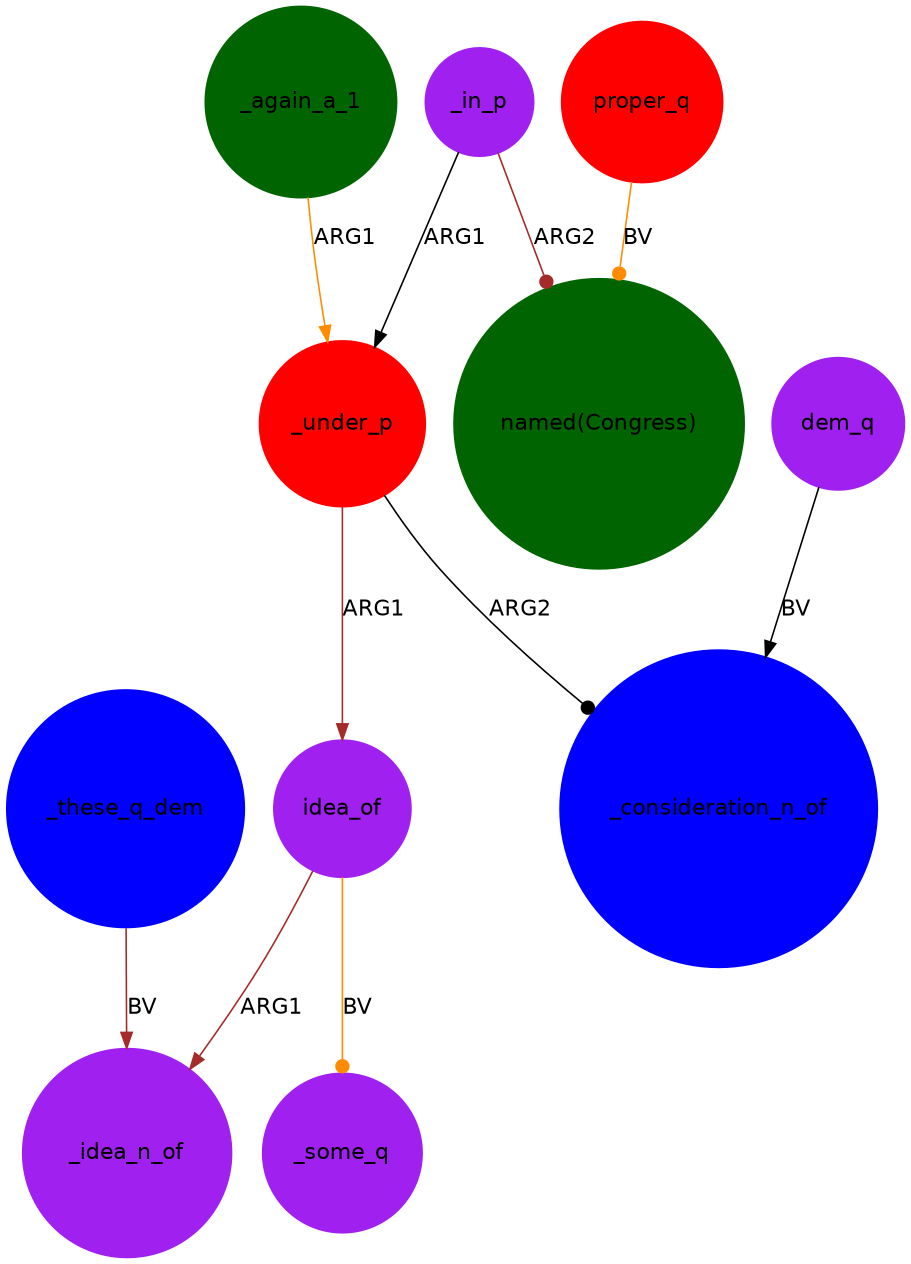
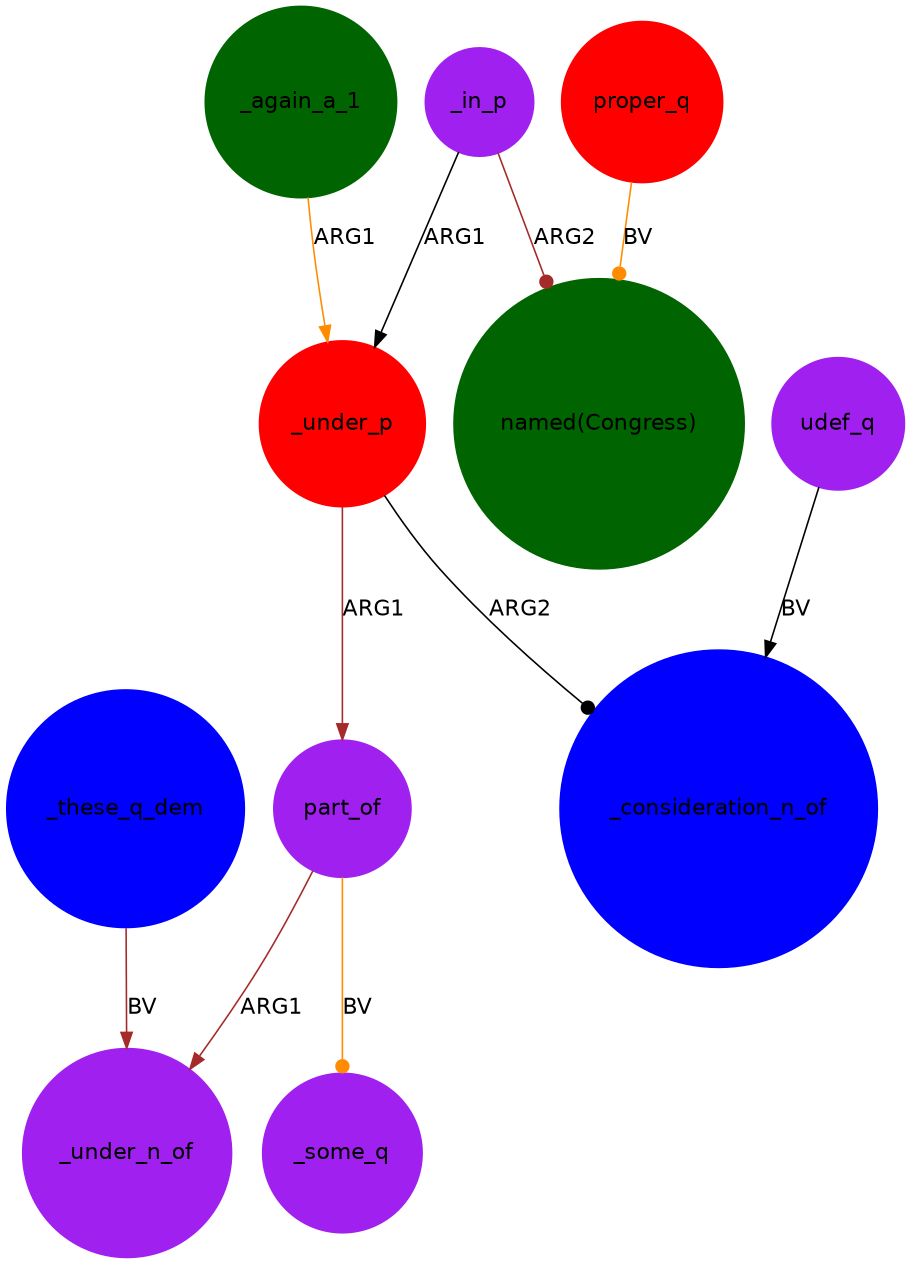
(838, 424) -> (838, 424)
(342, 809) -> (342, 809)
(127, 1153) -> (127, 1153)
